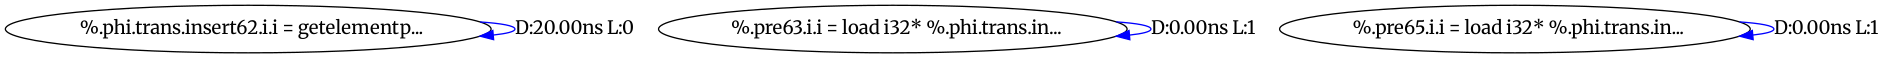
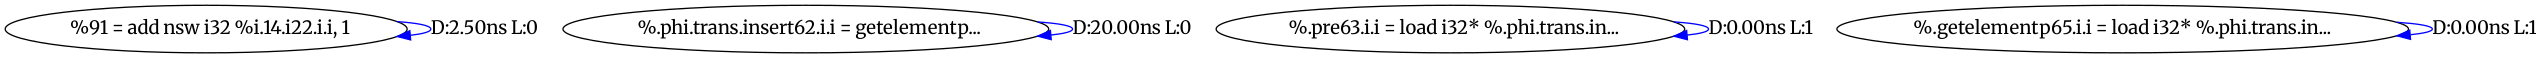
none -> (206, 29)
(1515, 29) -> (2123, 29)
